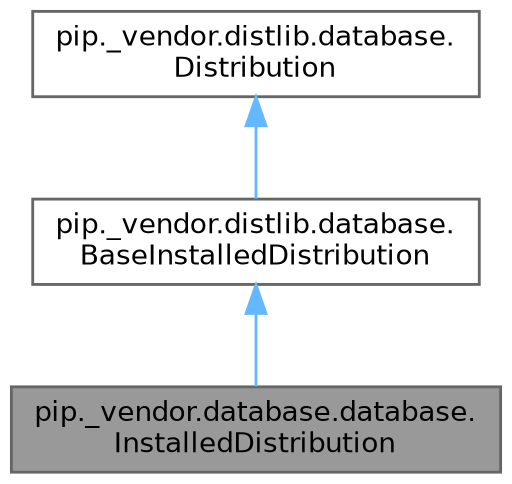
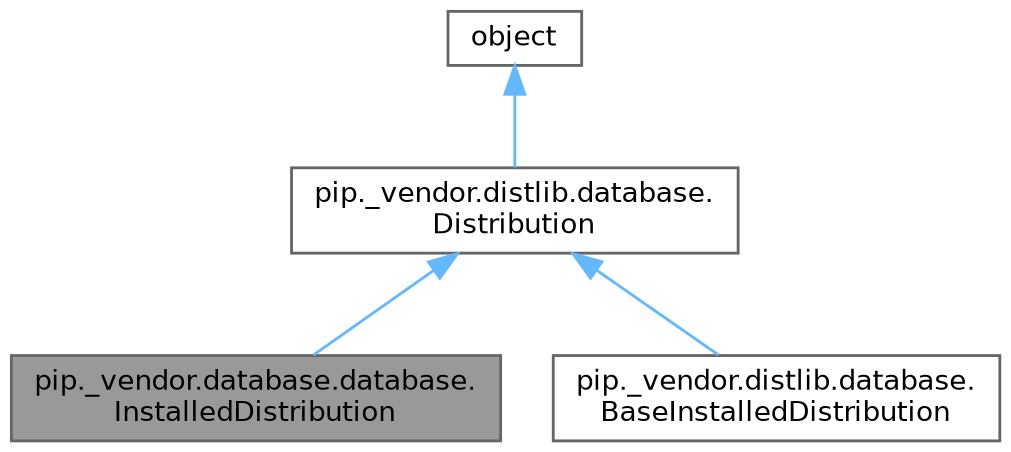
none -> (515, 38)
(256, 350) -> (374, 313)
